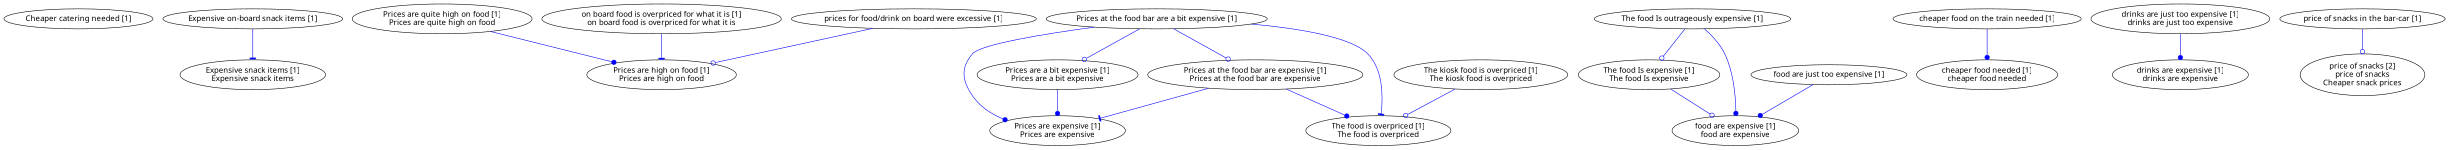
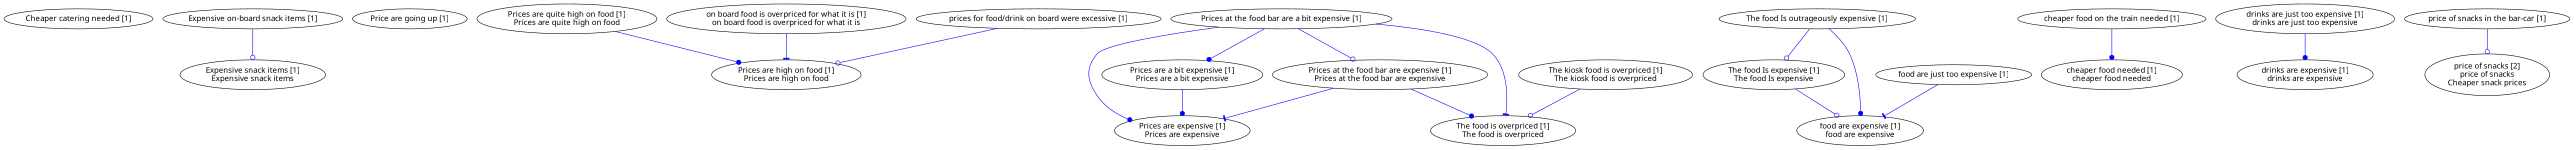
none -> (410, 19)
(253, 43) -> (253, 42)
(1113, 44) -> (1238, 44)
(1788, 99) -> (1912, 100)
